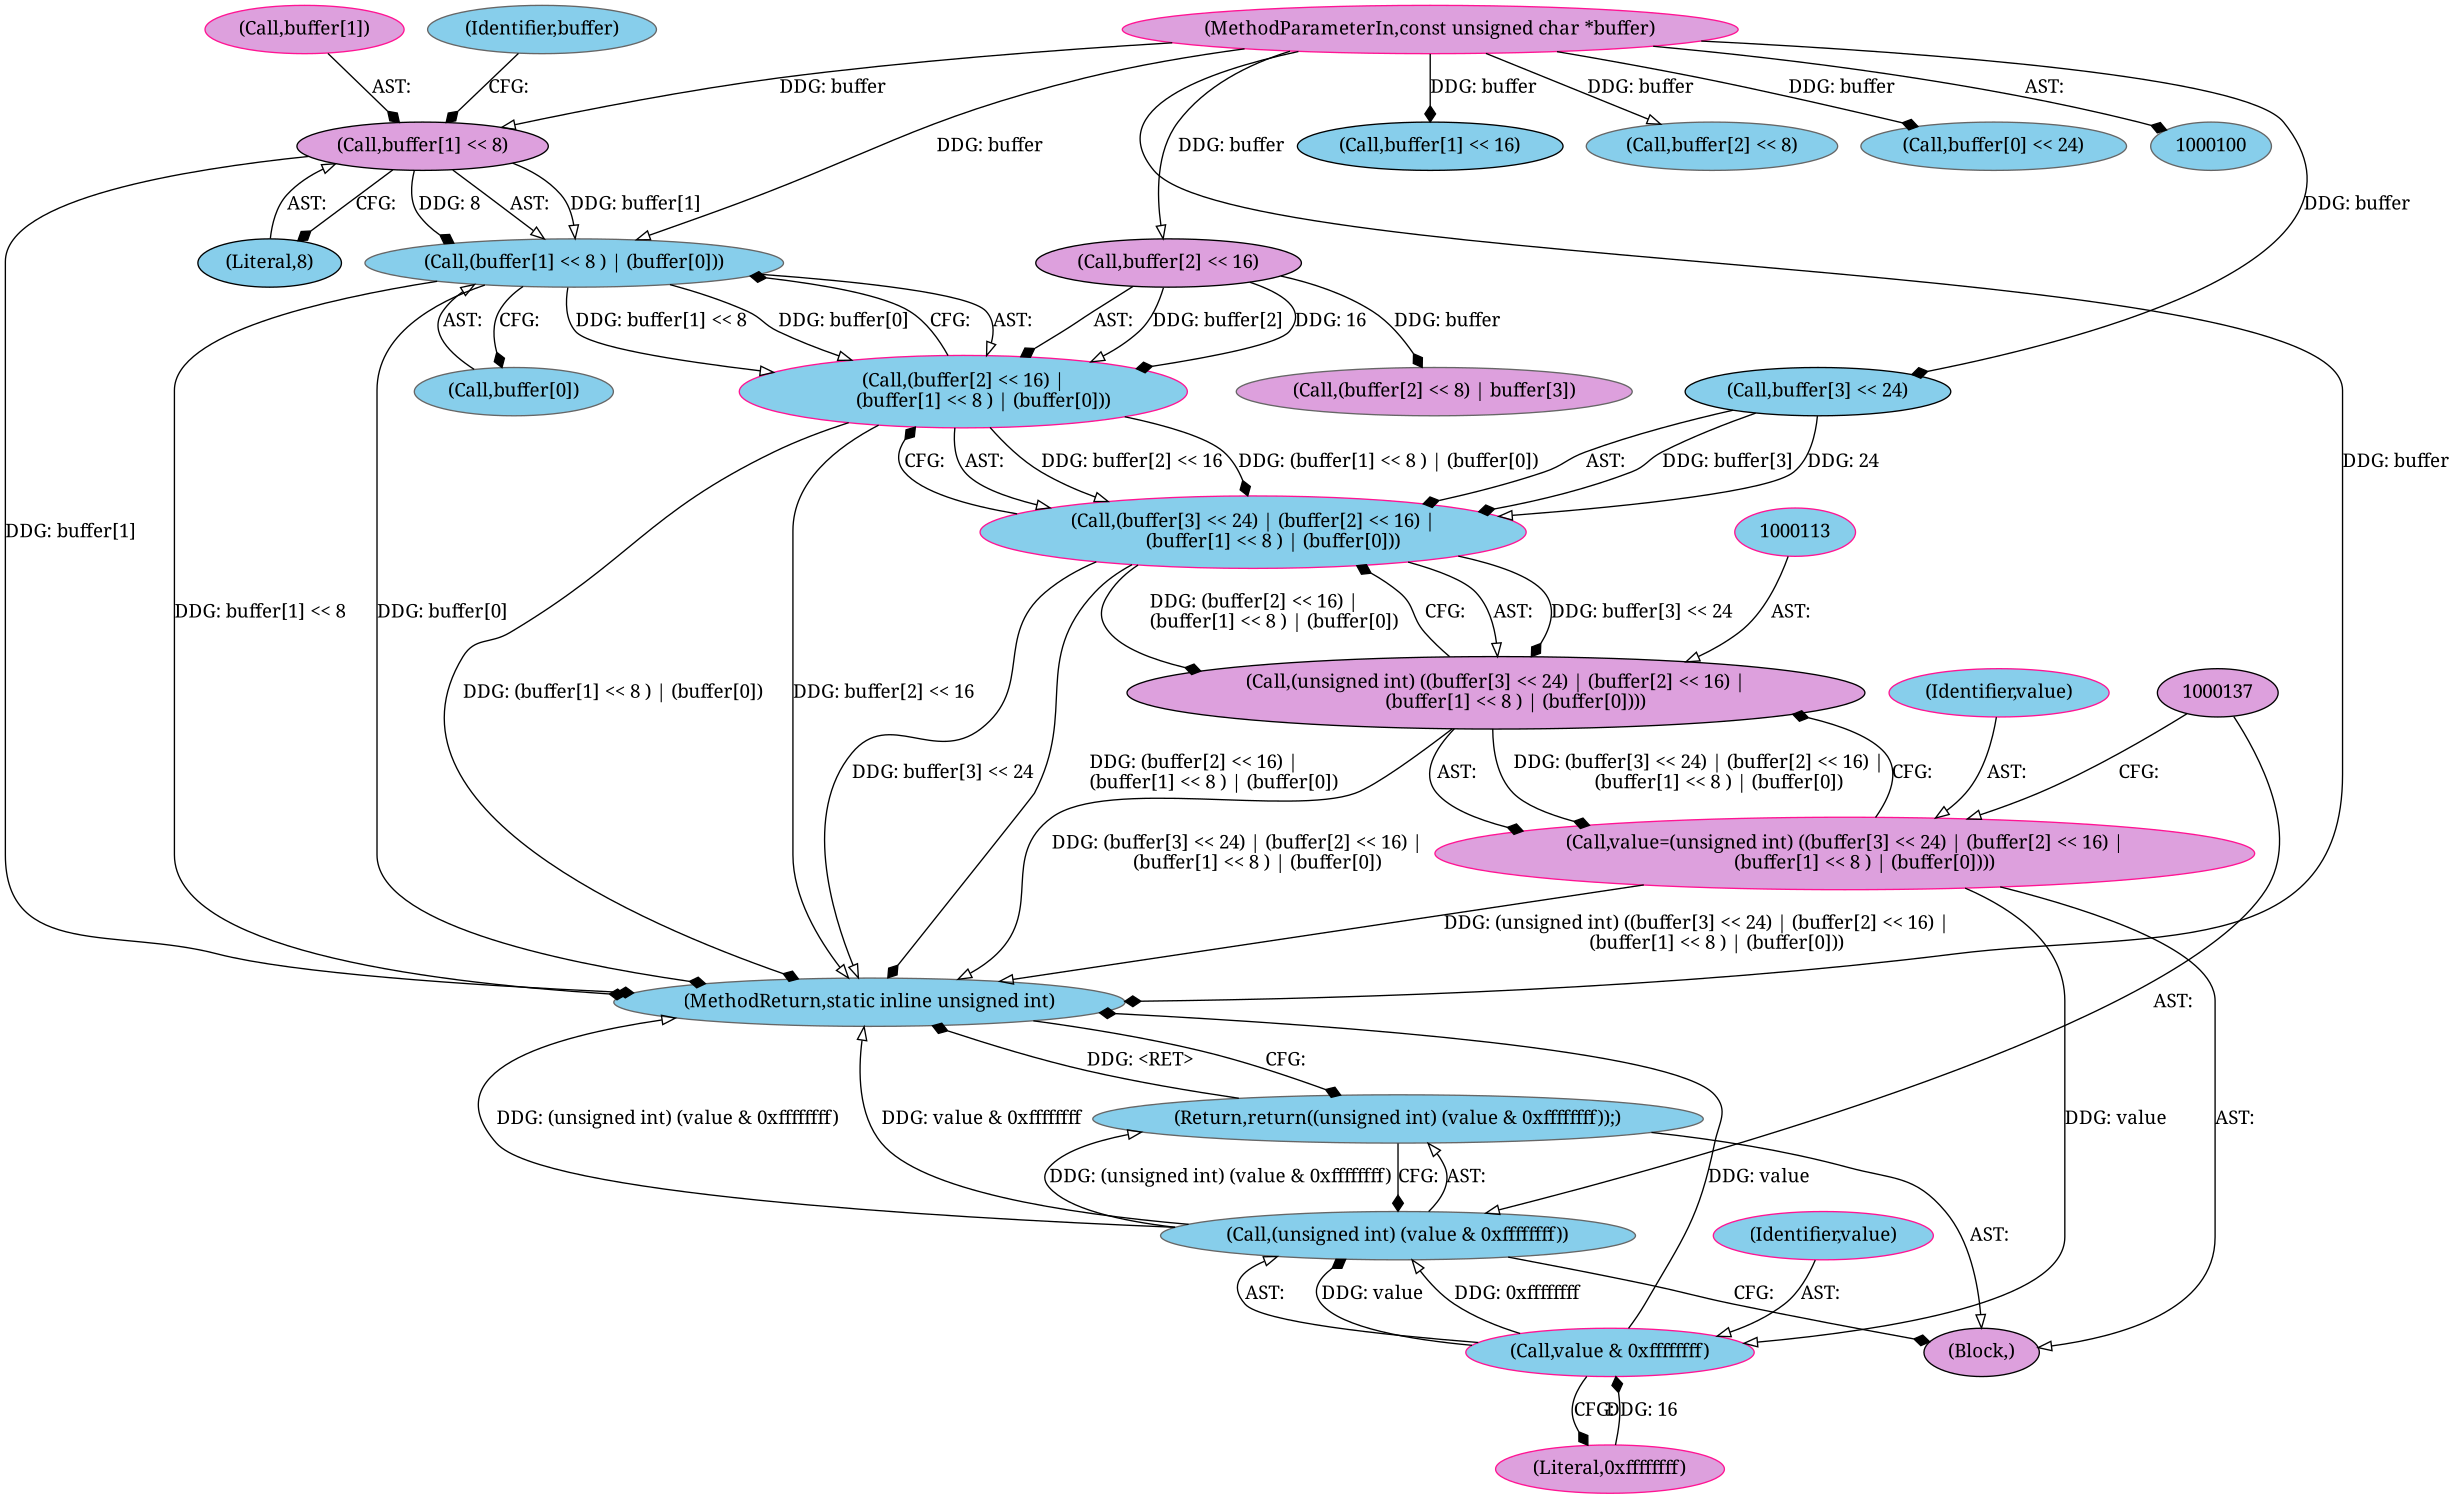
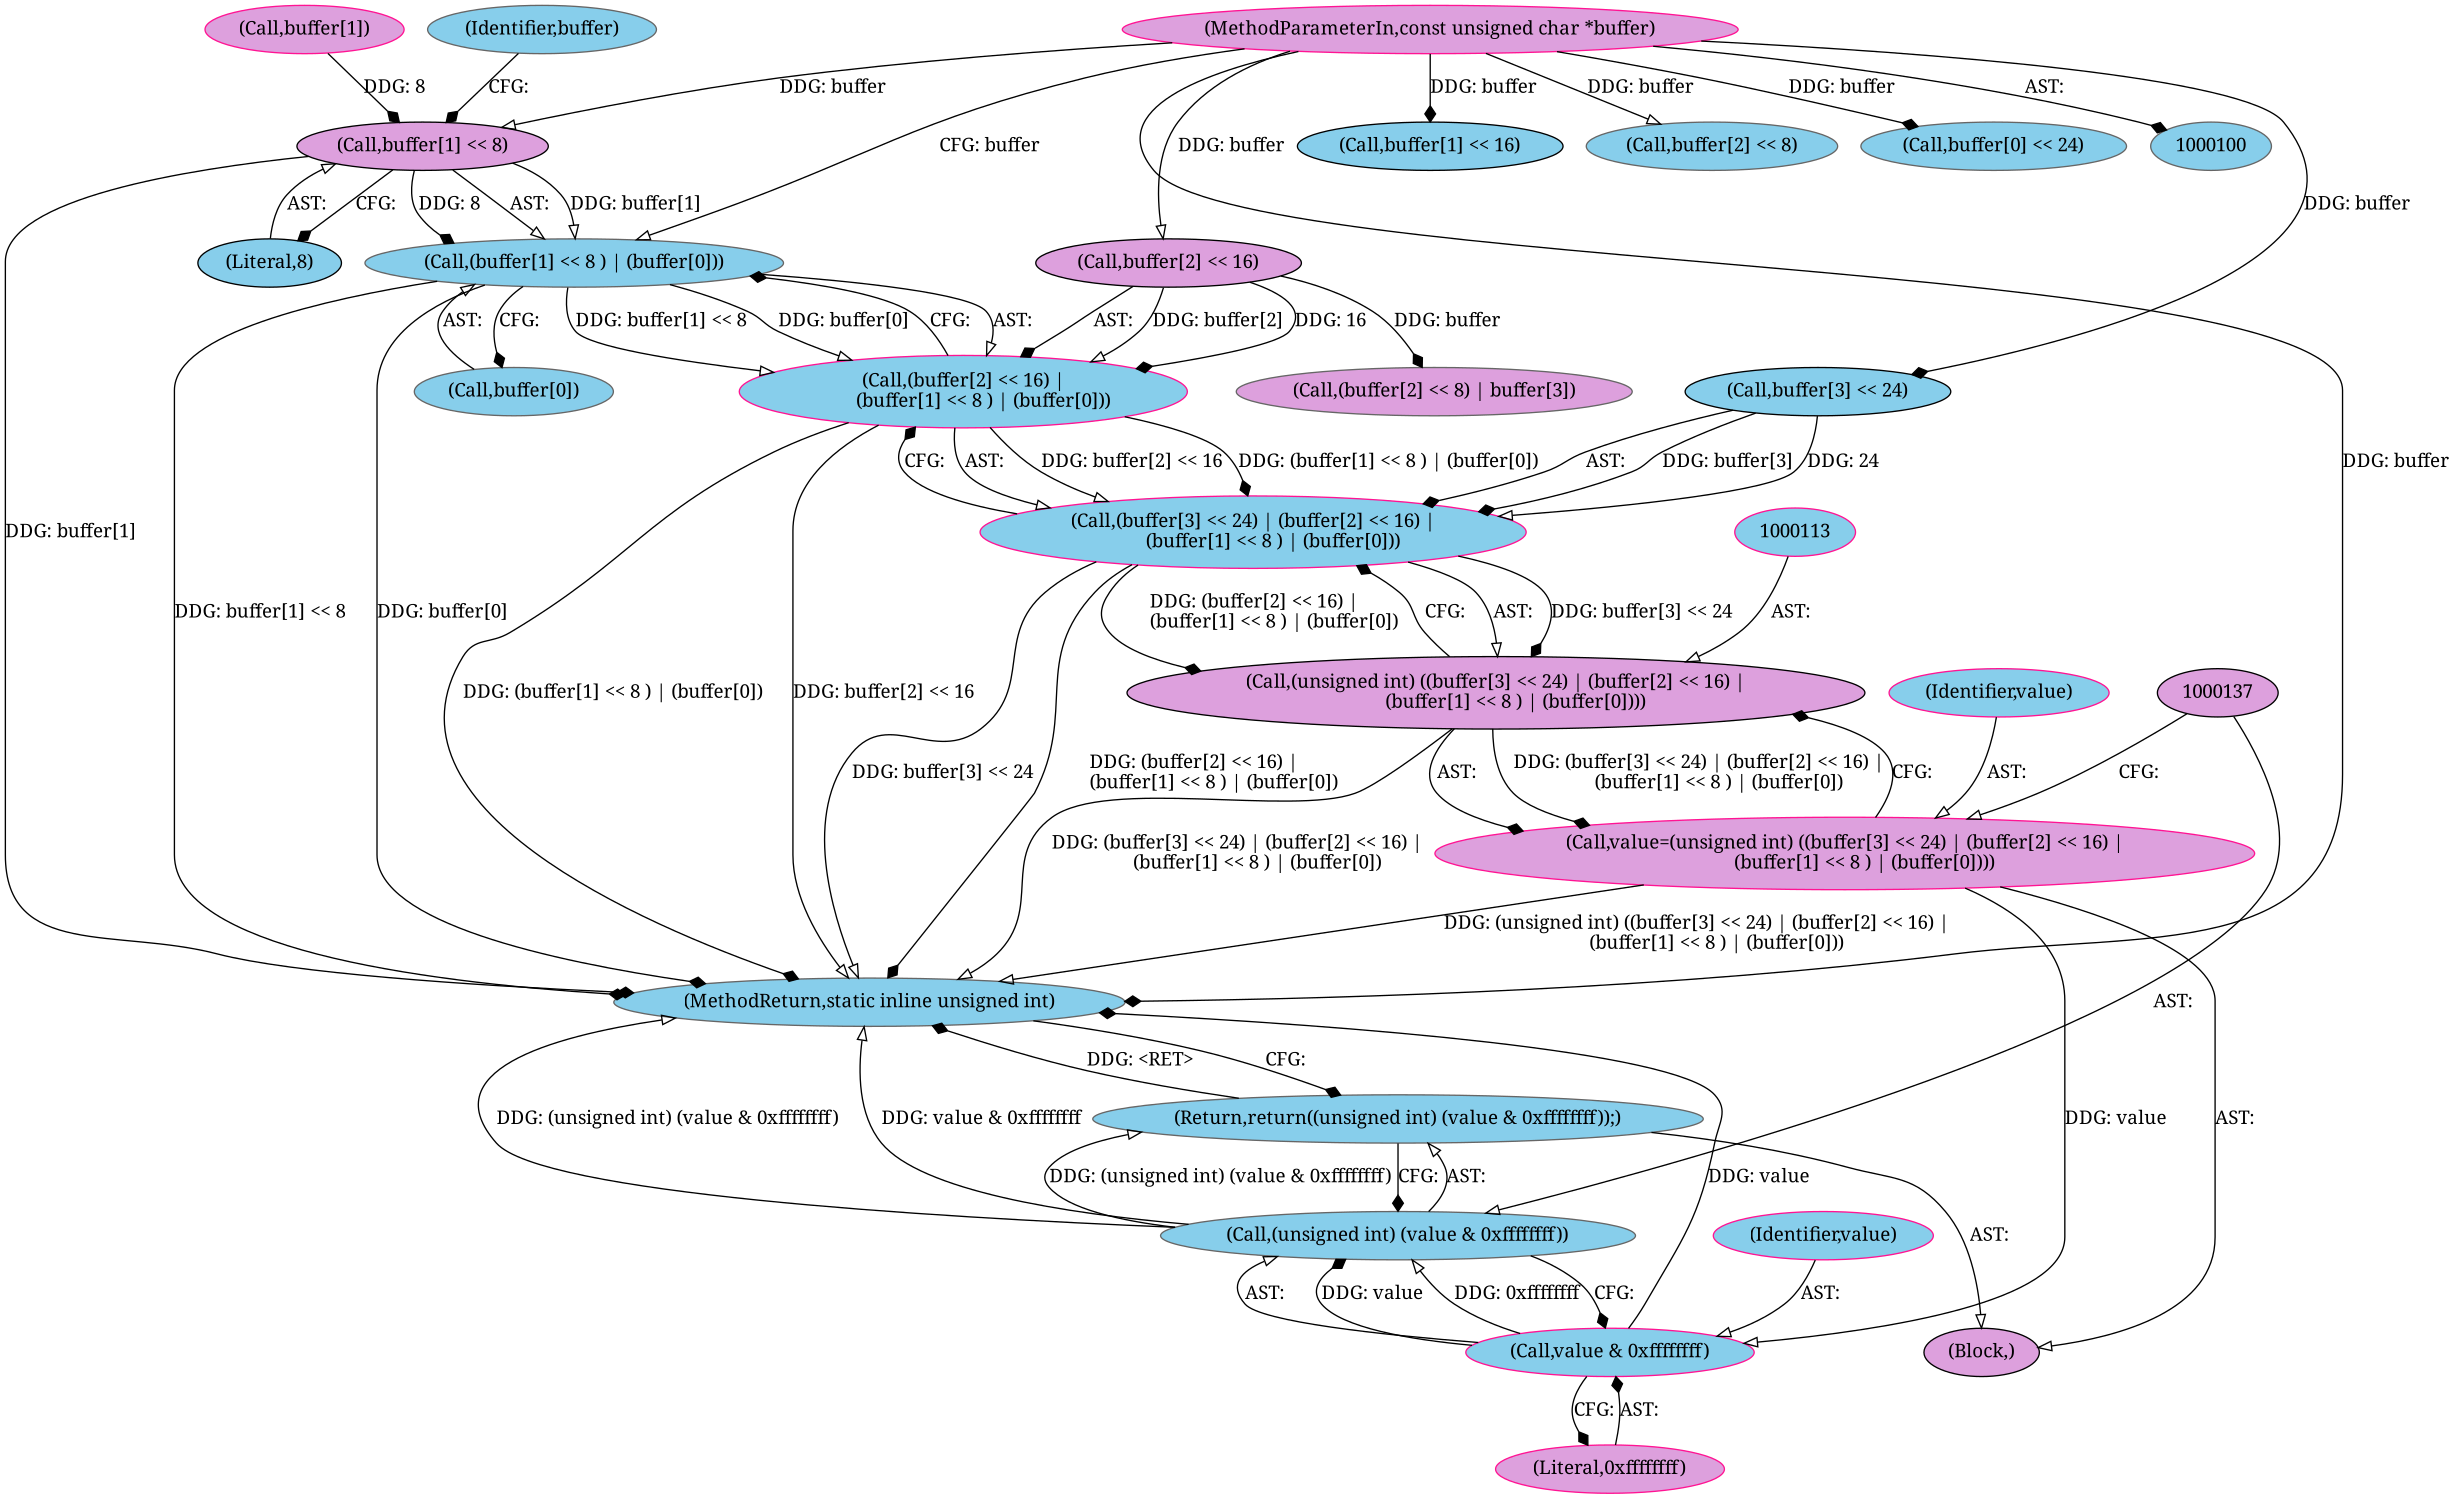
(394, 88) -> (394, 88)
(990, 146) -> (990, 146)
(1711, 1299) -> (1572, 1277)
(1642, 1411) -> (1642, 1411)
